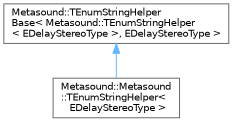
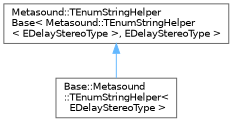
(116, 98) -> (116, 98)
